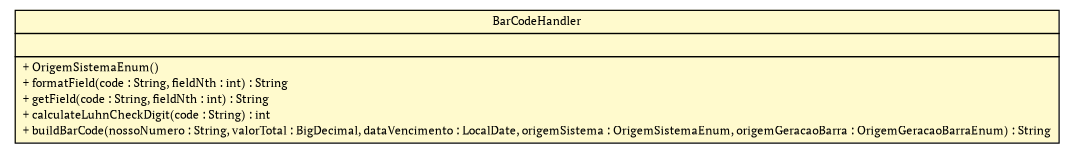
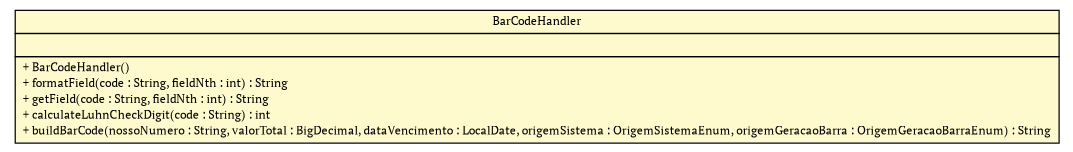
(91, 68) -> (77, 68)
